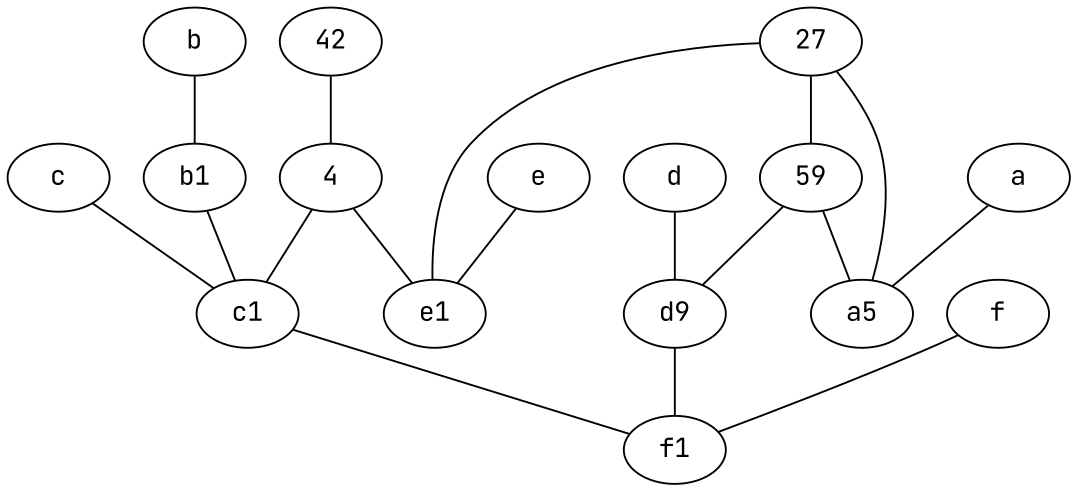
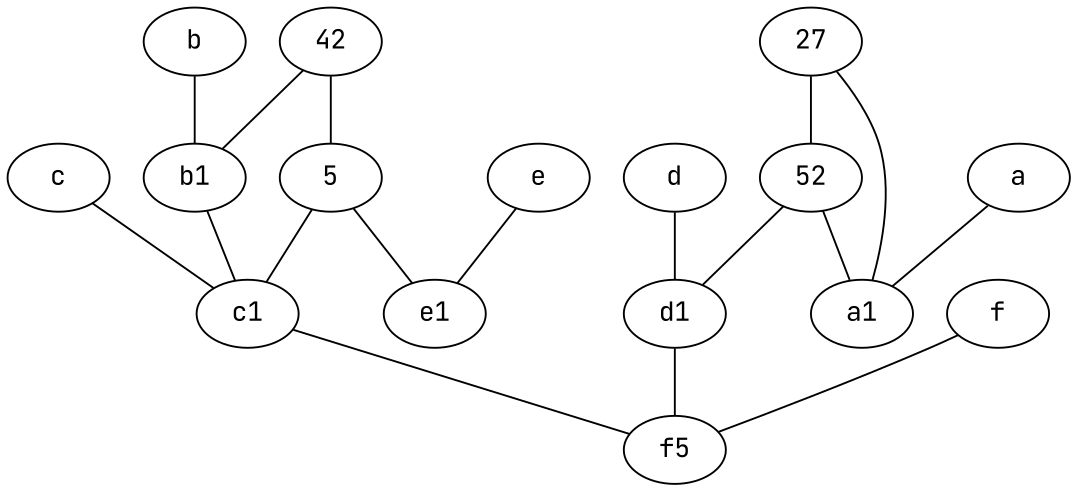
(538, 93) -> none
none -> (263, 109)
(331, 178) -> (331, 178)
(811, 178) -> (811, 178)
(675, 314) -> (675, 314)
(862, 314) -> (862, 314)
(675, 450) -> (675, 450)
